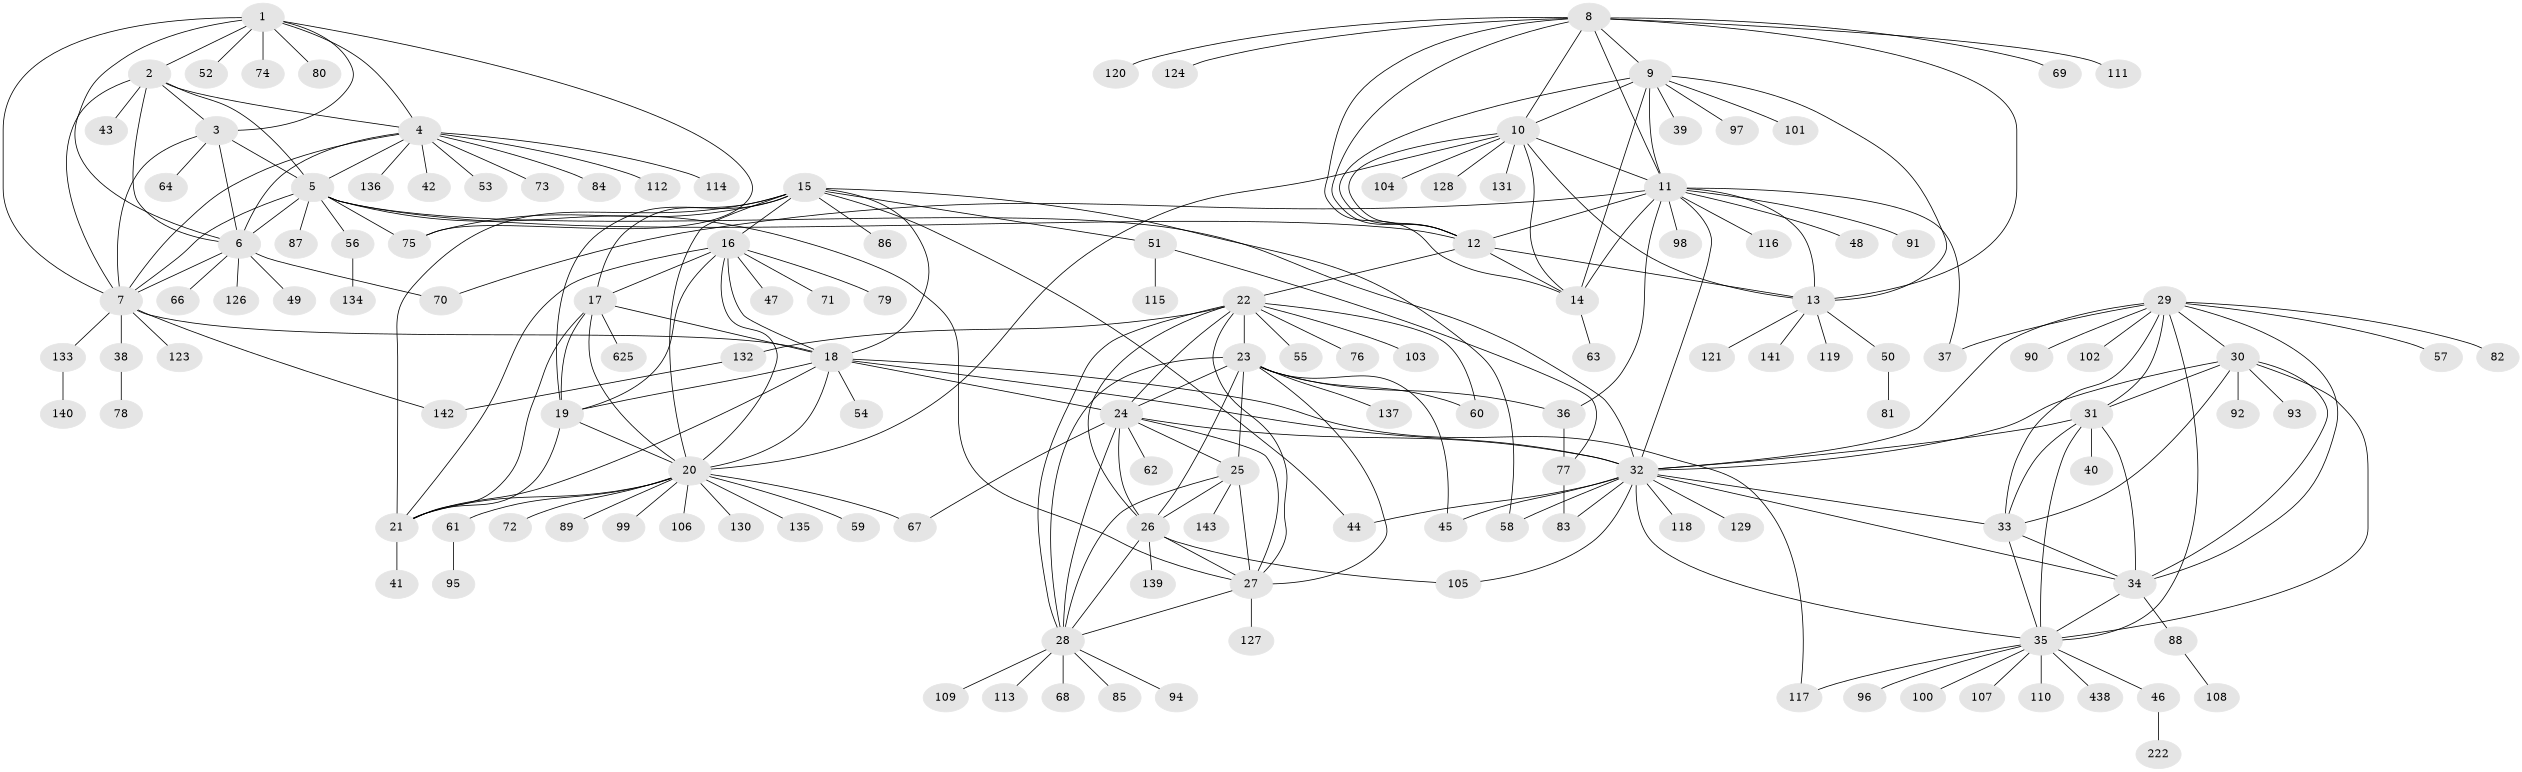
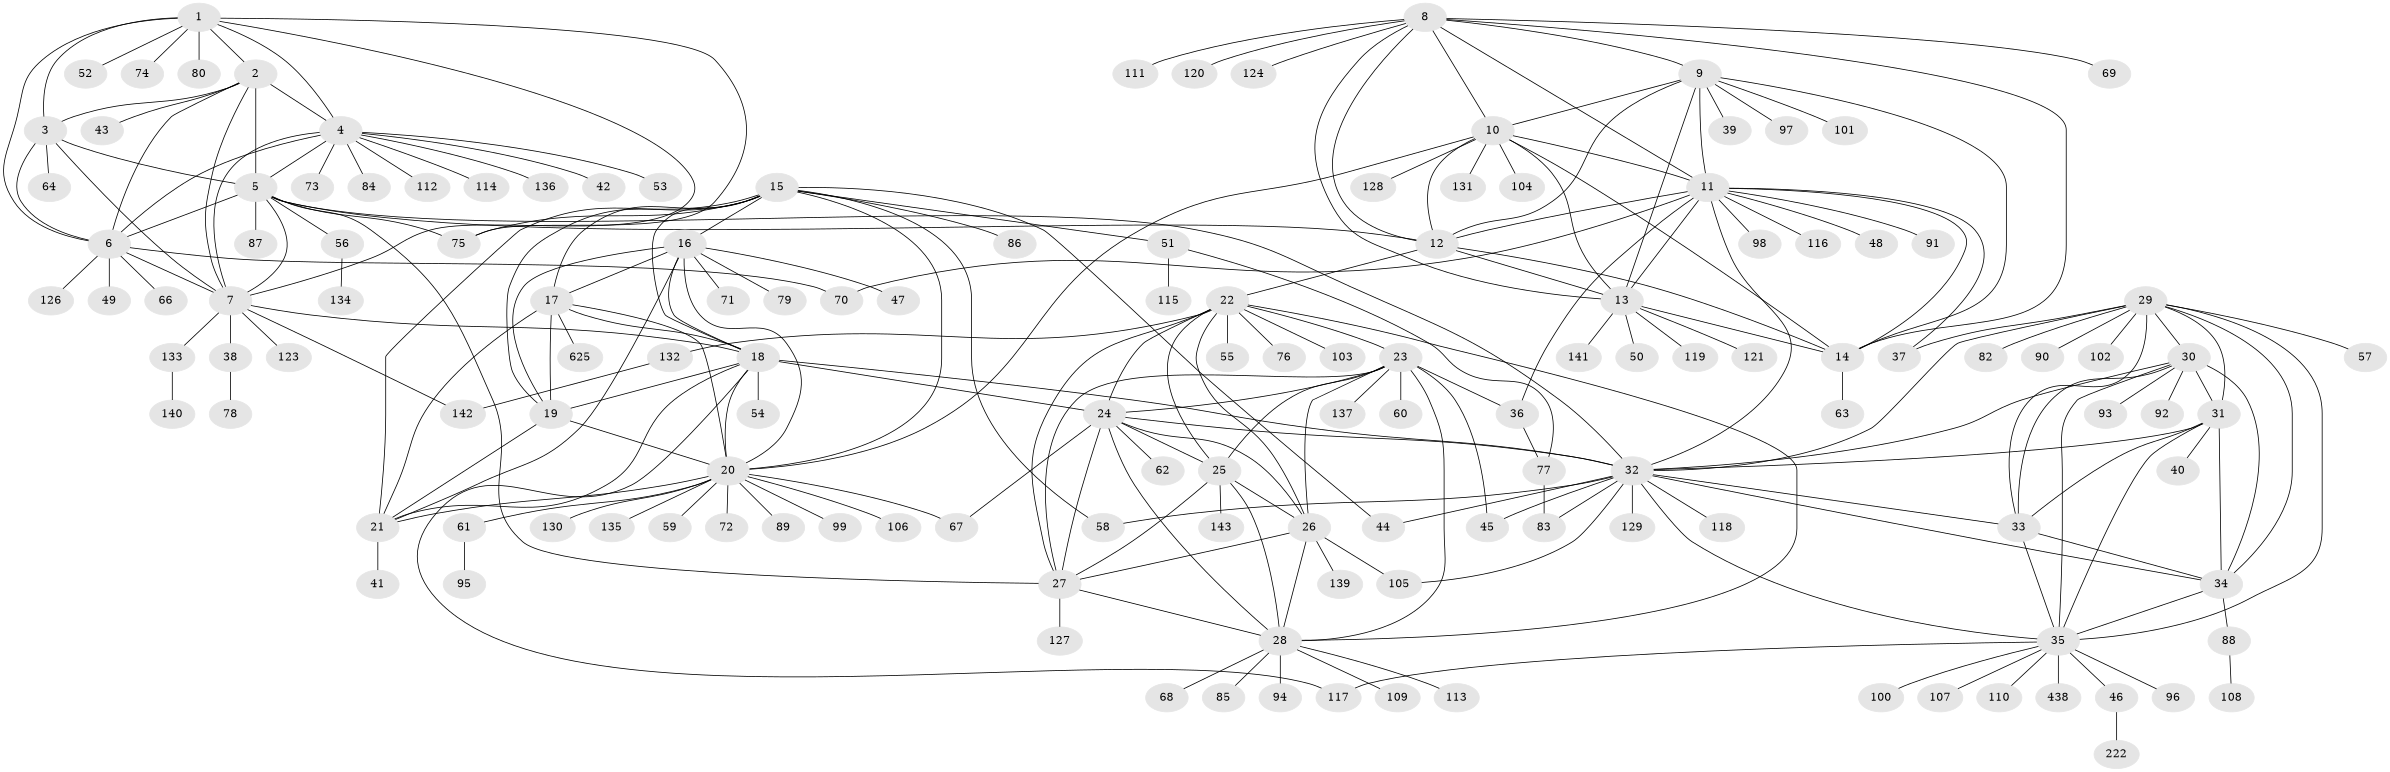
(1389, 322) -> (1169, 385)
none -> (1732, 329)
(1888, 414) -> none
